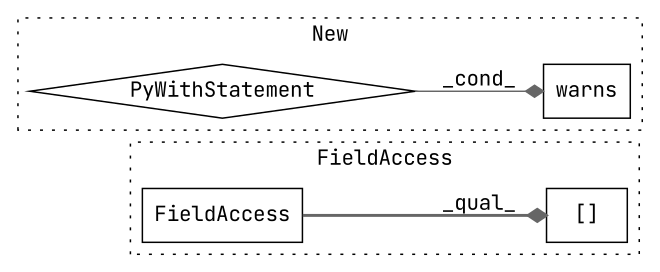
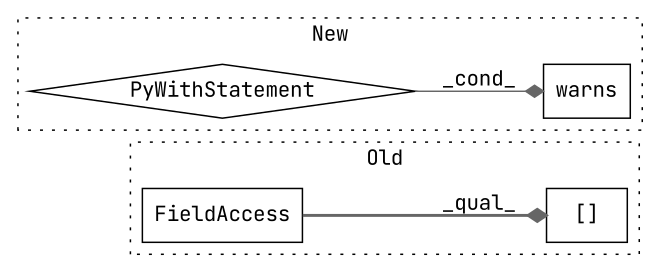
(385, 159) -> (385, 159)
